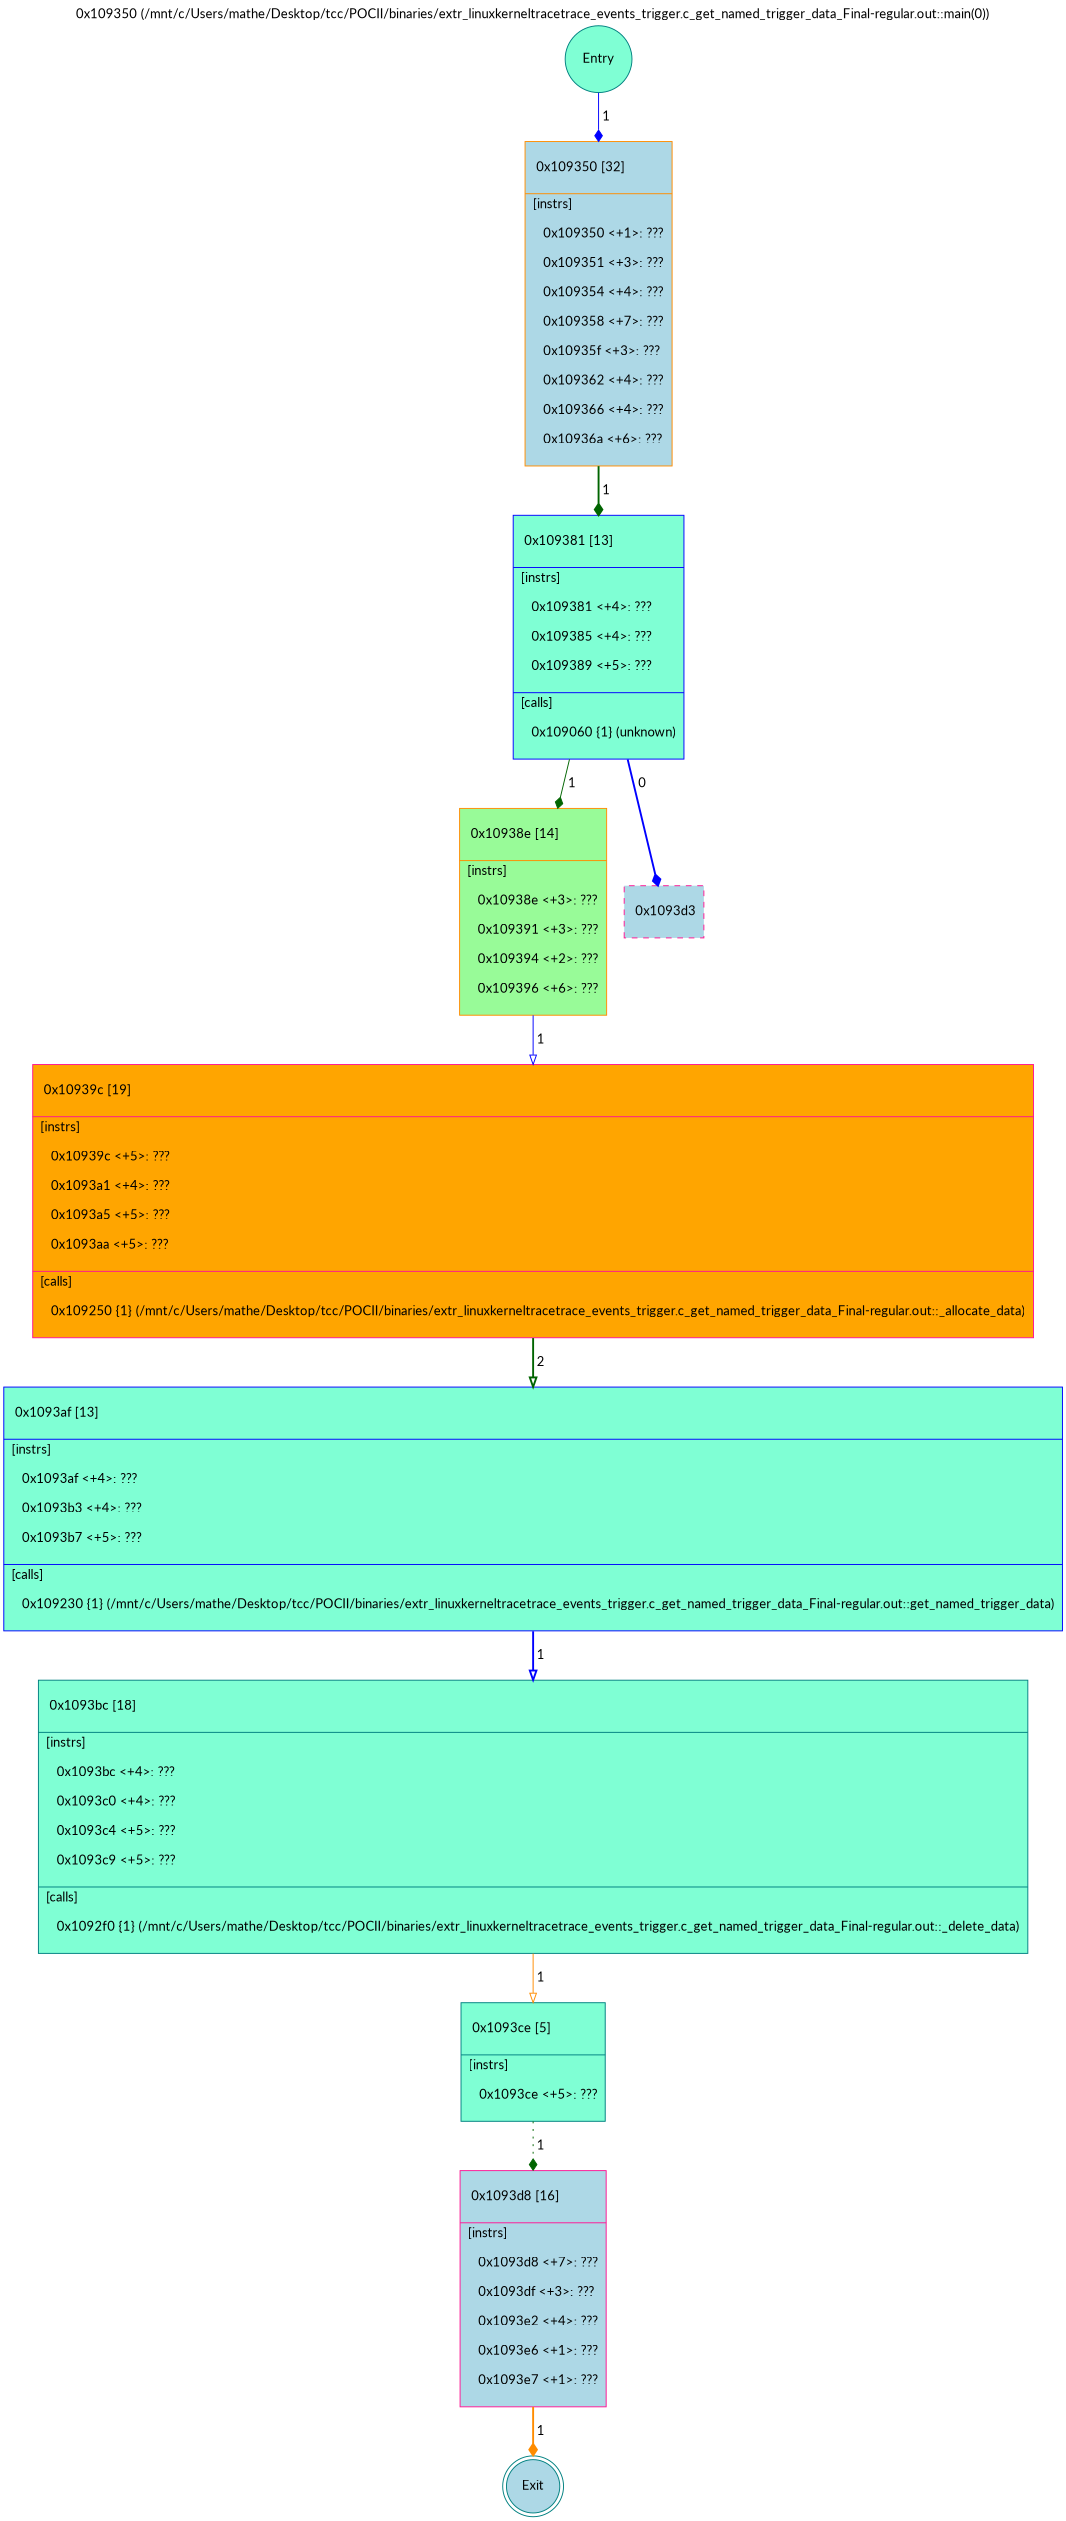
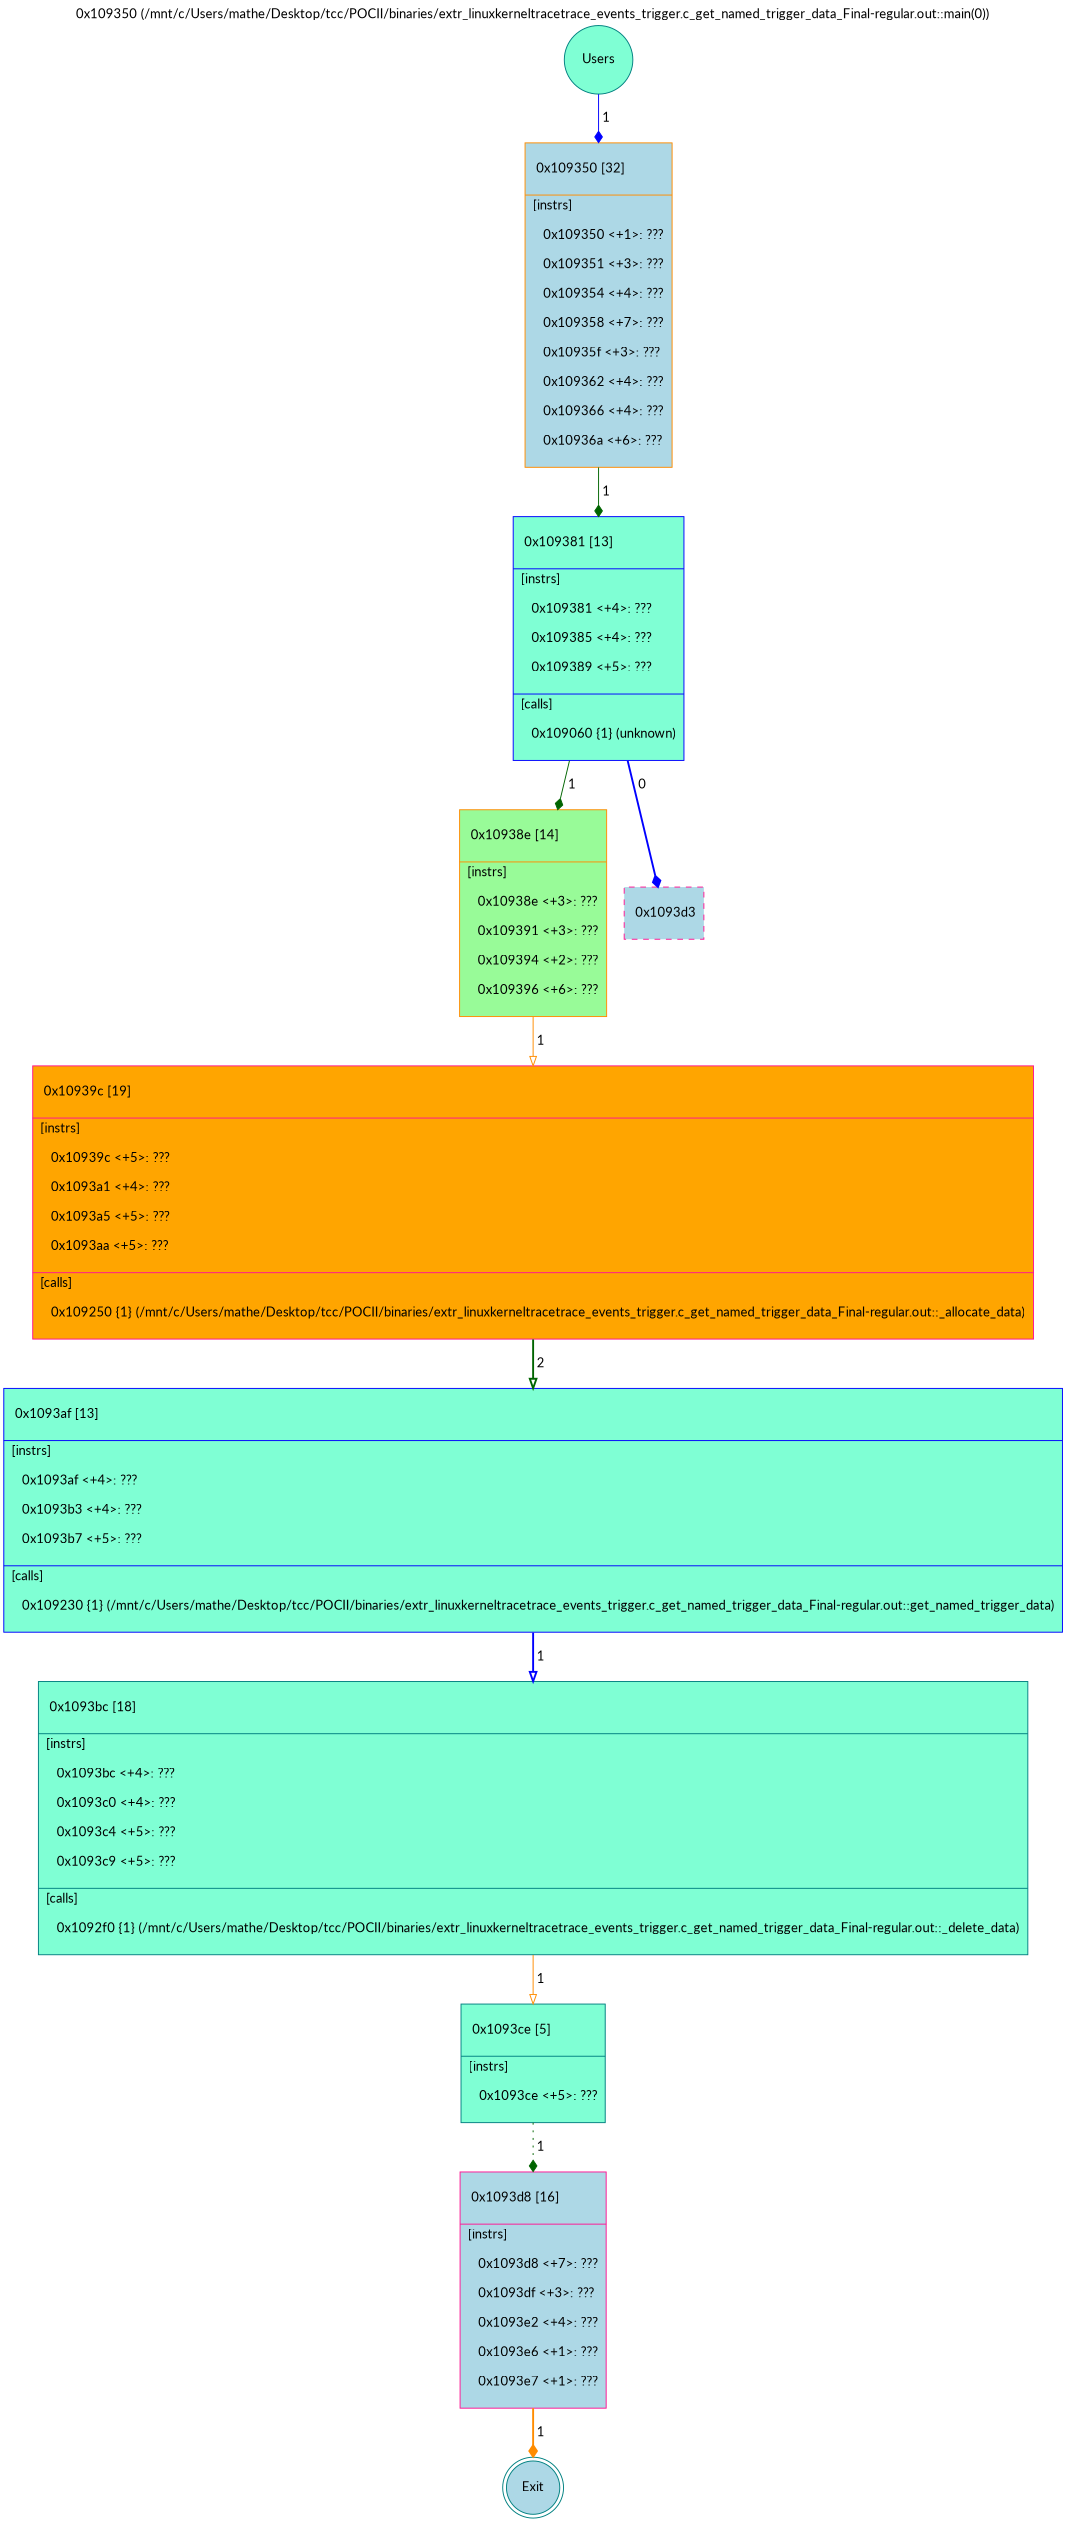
(599, 59) -> (599, 60)
(599, 485) -> (599, 486)
(533, 1035) -> (533, 1036)
